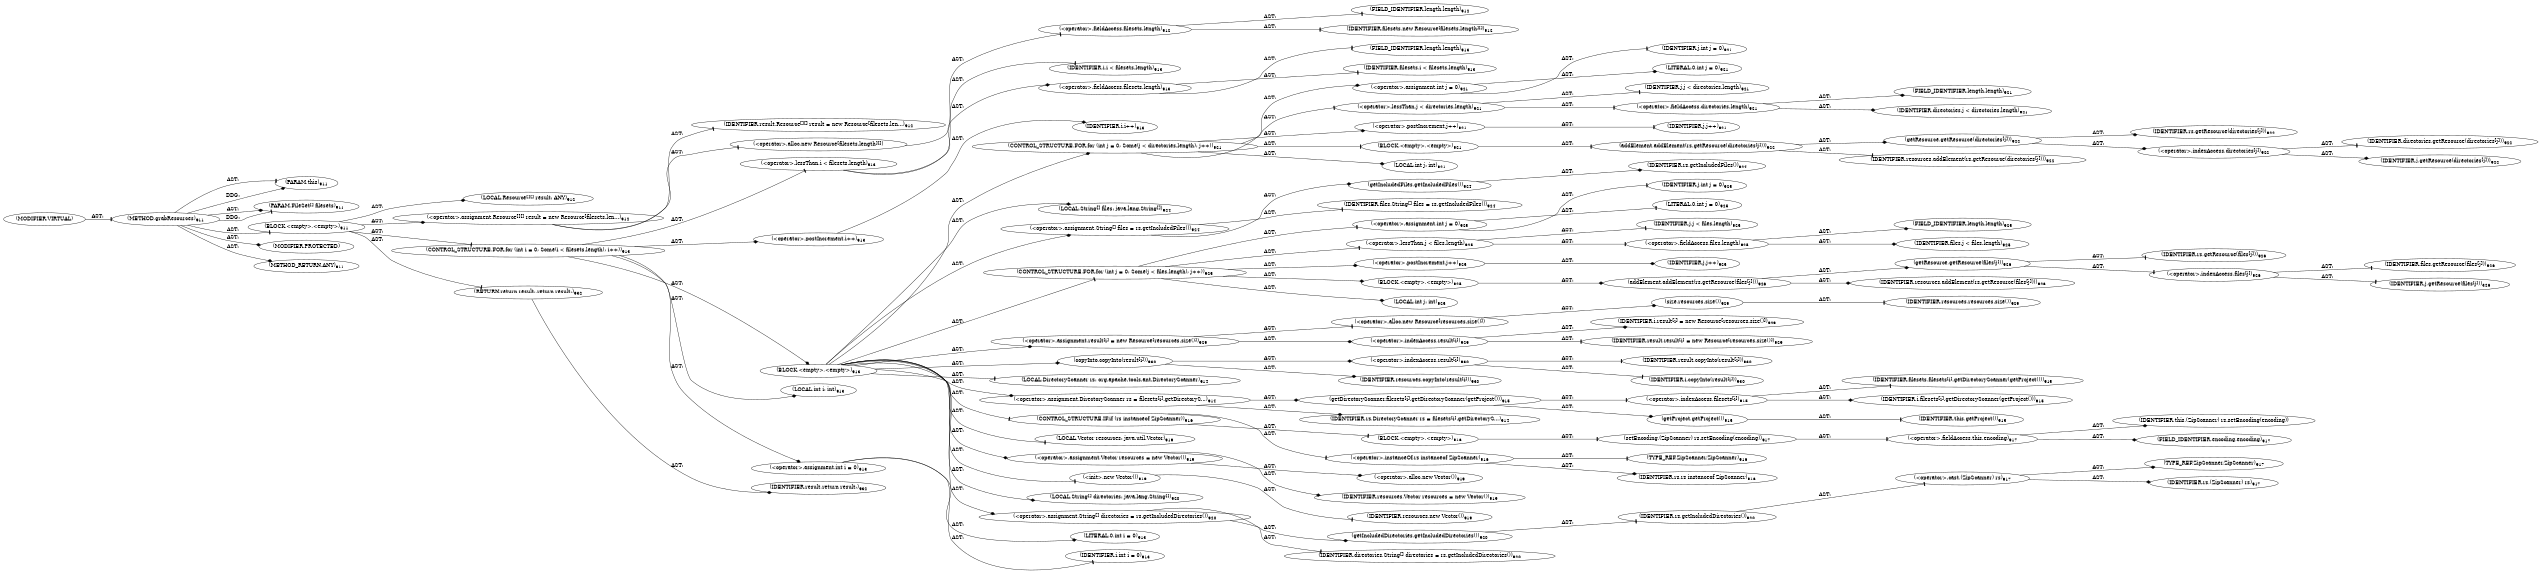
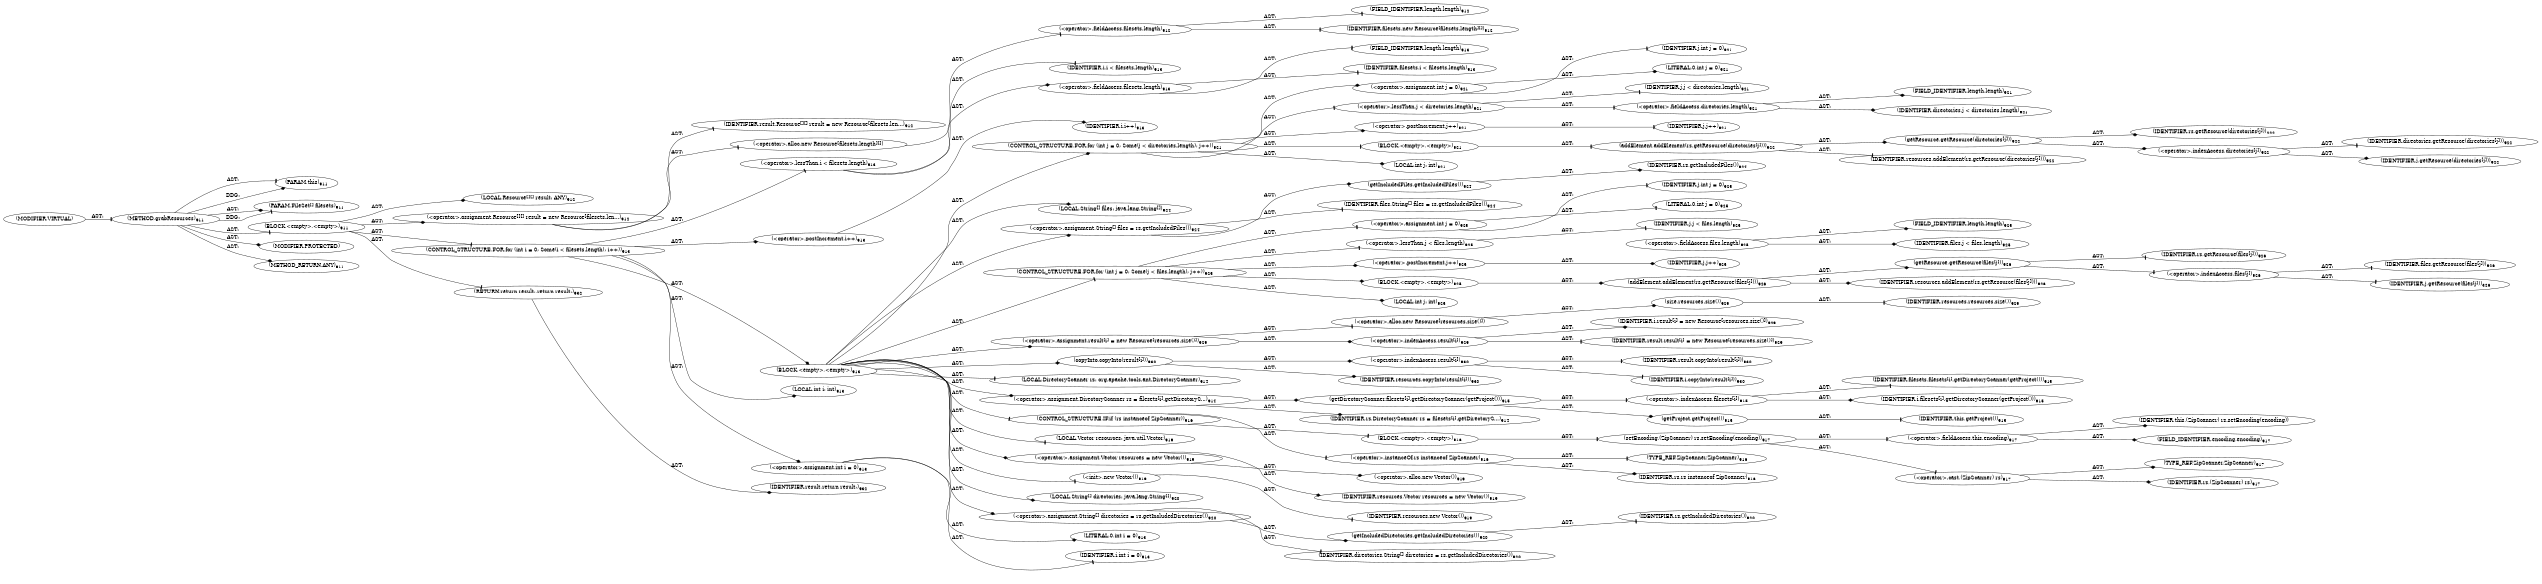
(2271, 132) -> (2271, 132)
(1559, 244) -> none
(1830, 498) -> (1851, 455)
